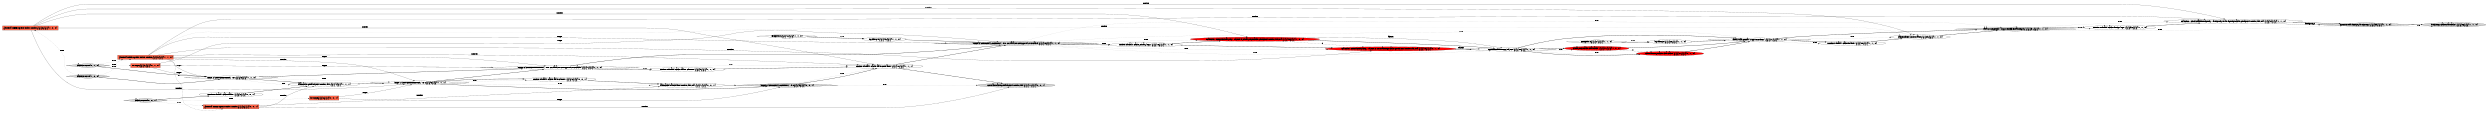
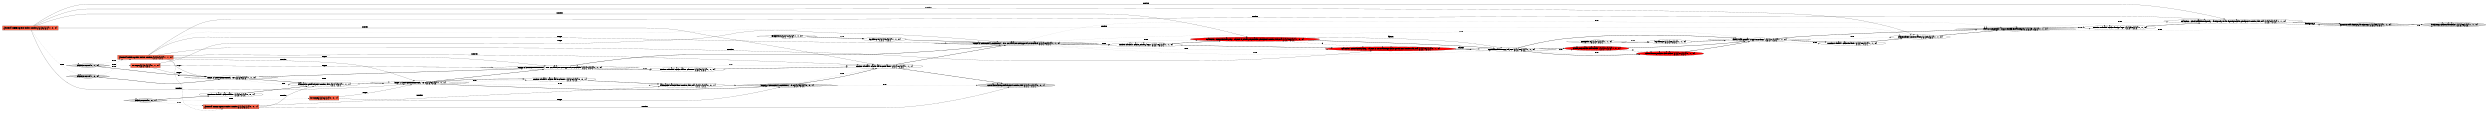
(61, 51) -> (52, 57)
